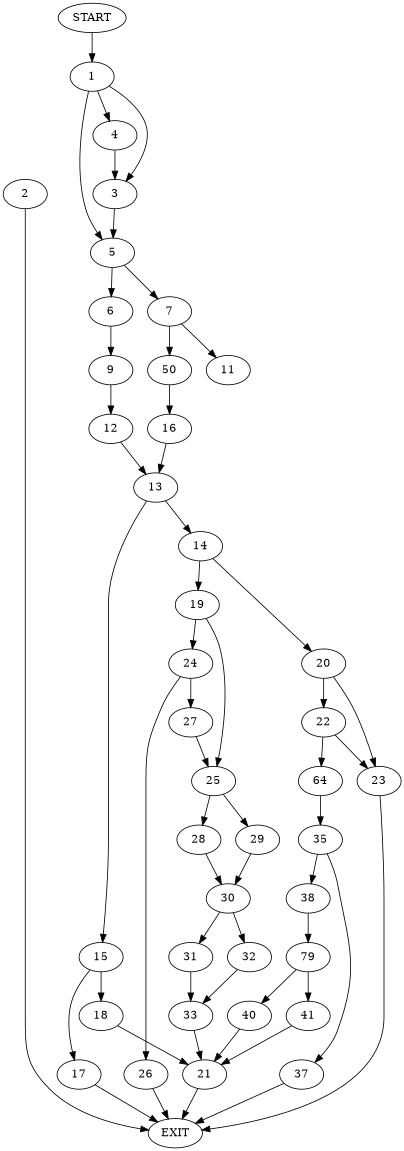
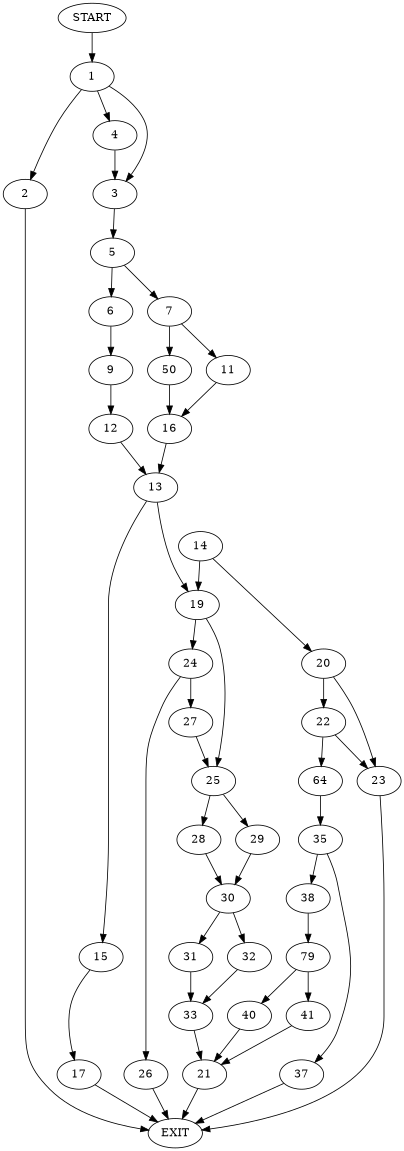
(80, 163) -> (54, 129)
none -> (202, 397)
(176, 514) -> (166, 545)
(101, 1016) -> none
